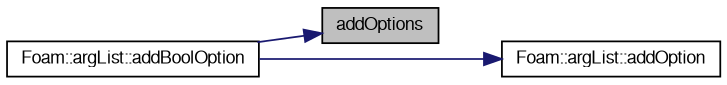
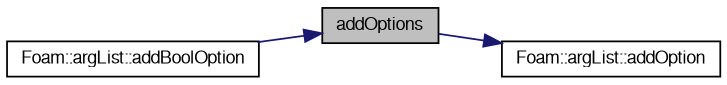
(372, 59) -> (461, 37)
